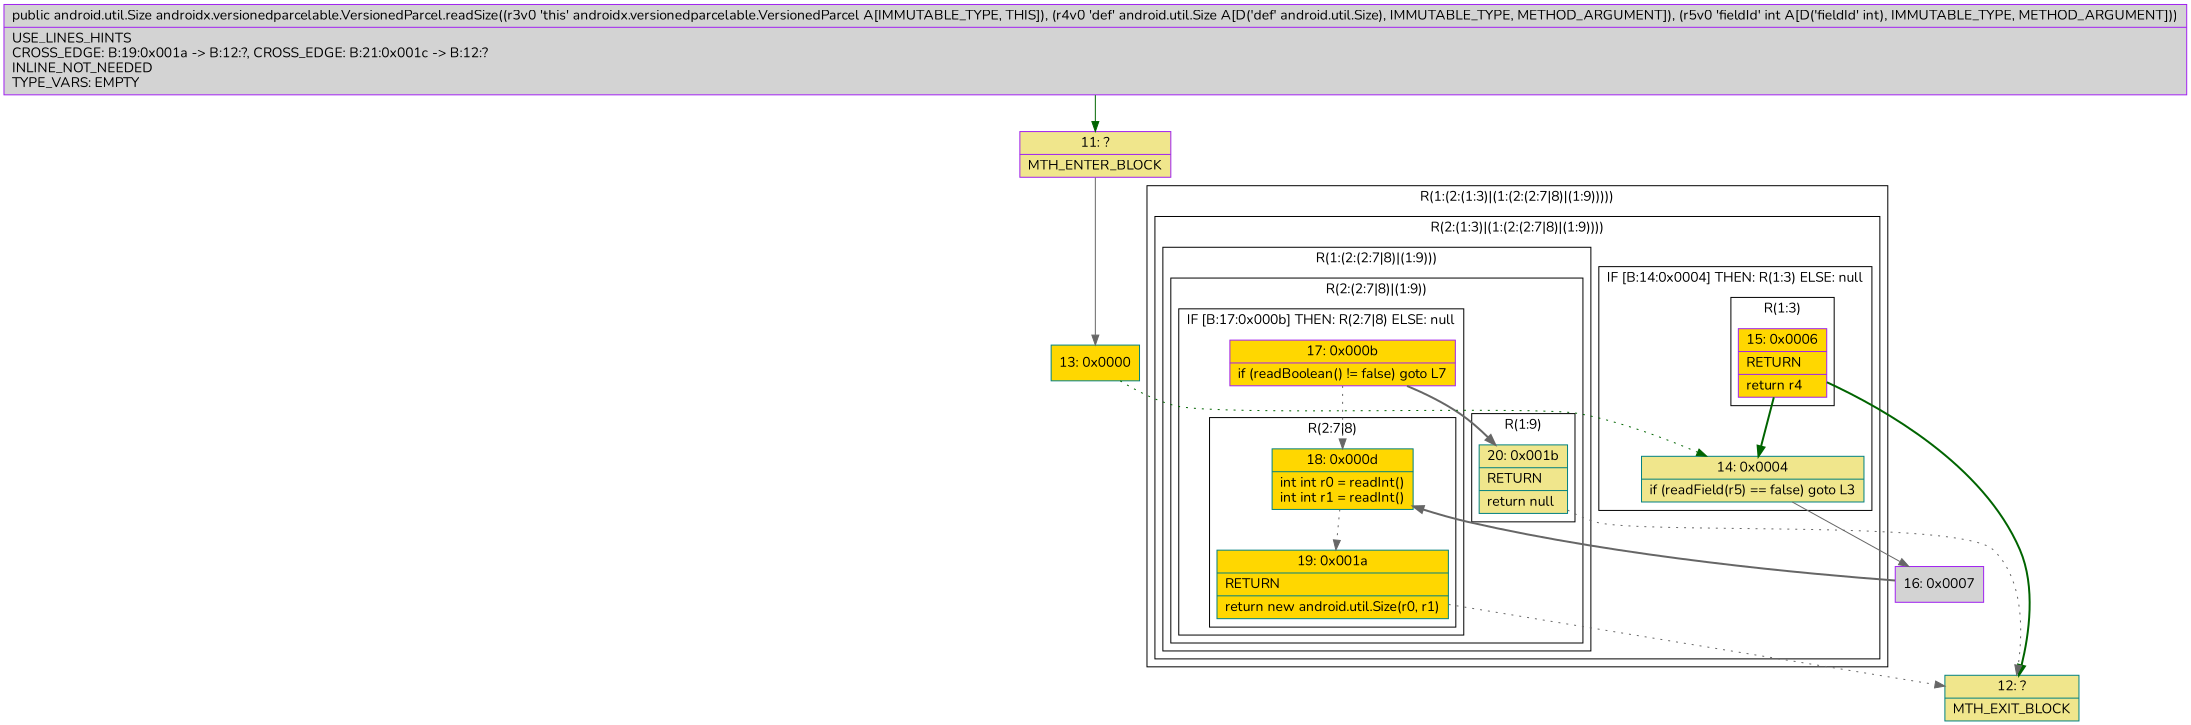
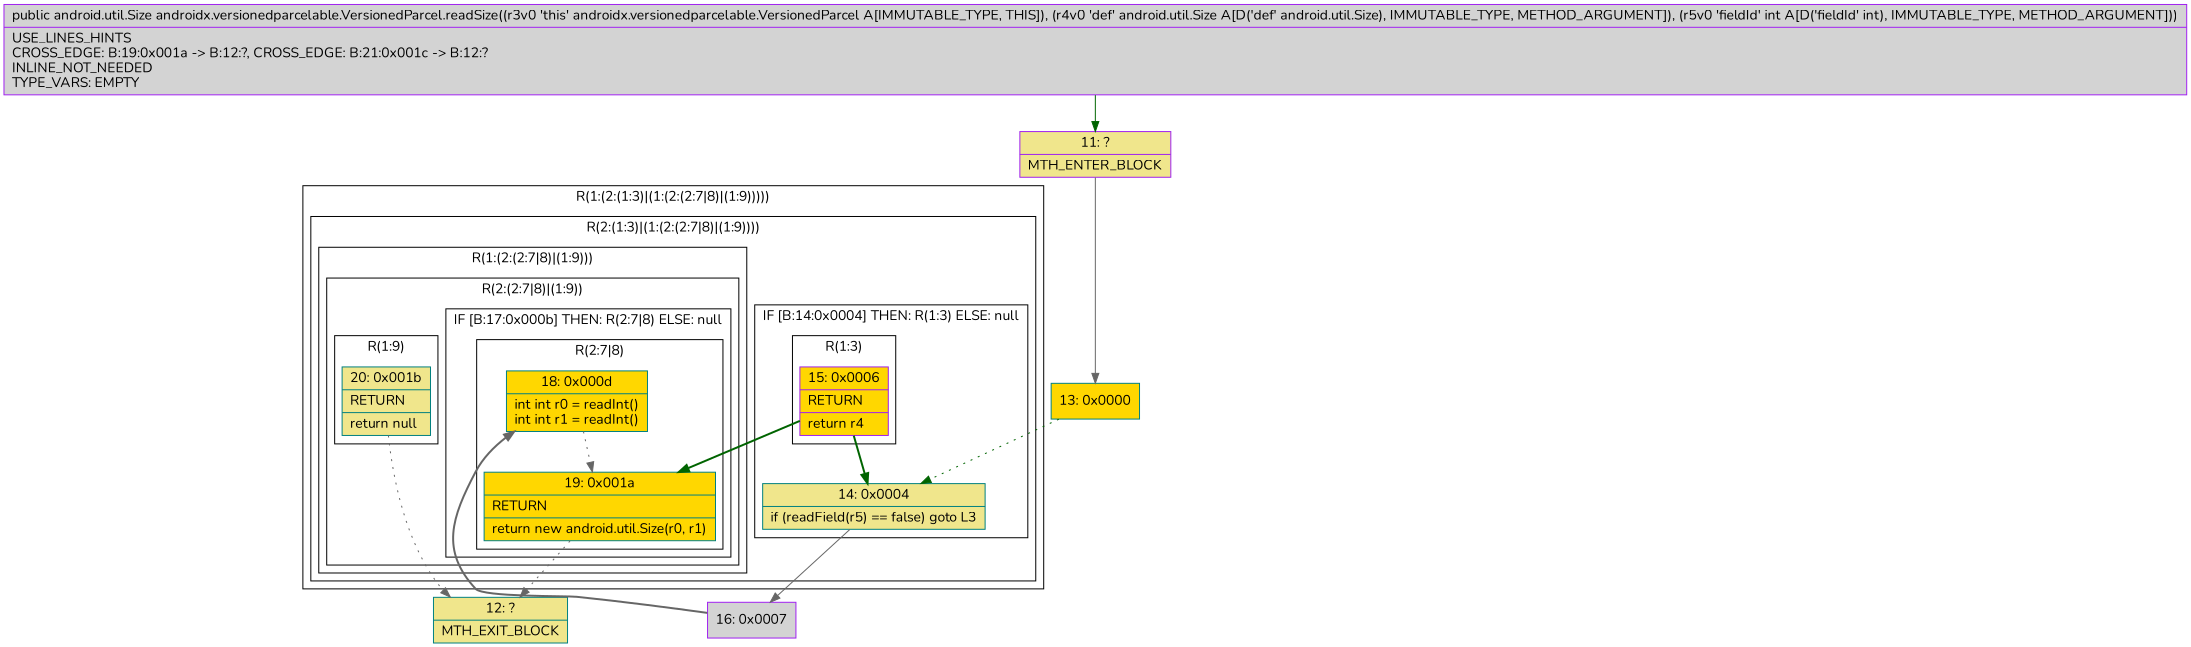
(1343, 363) -> none
(1981, 490) -> (761, 437)
